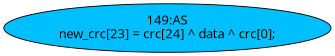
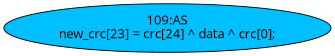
(167, 28) -> (167, 28)
